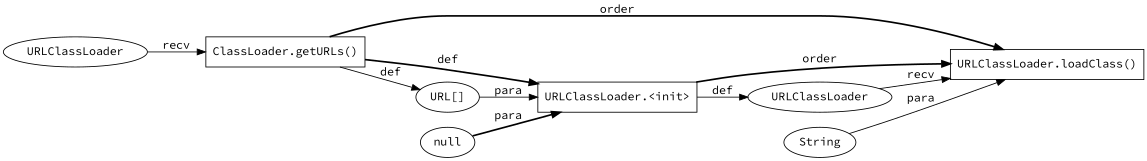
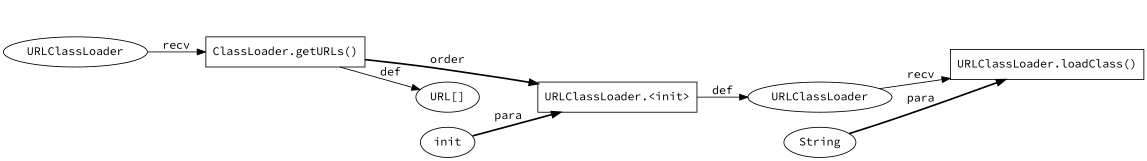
(663, 16) -> none
(448, 60) -> (448, 60)
(819, 68) -> none
(504, 97) -> none
(923, 109) -> (923, 109)
(448, 142) -> (448, 142)
